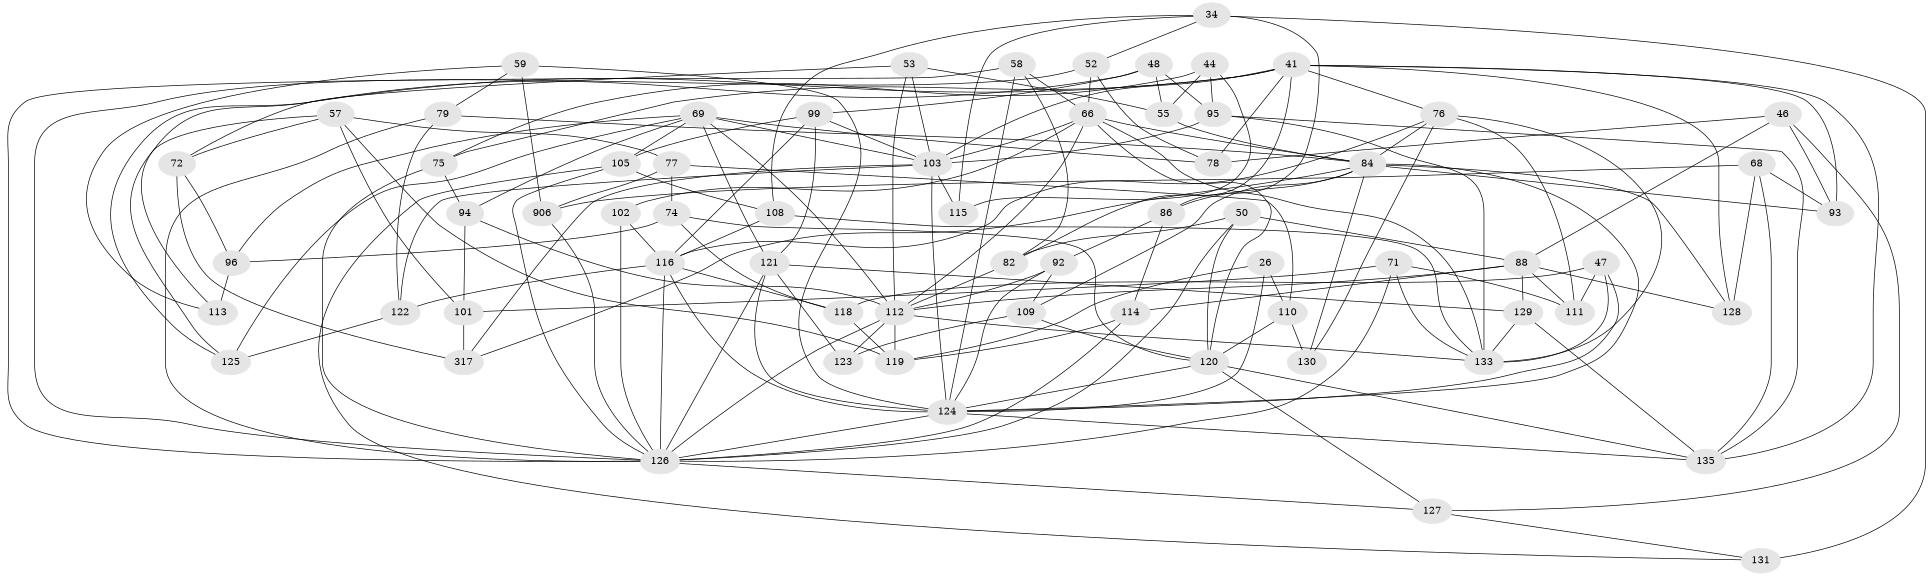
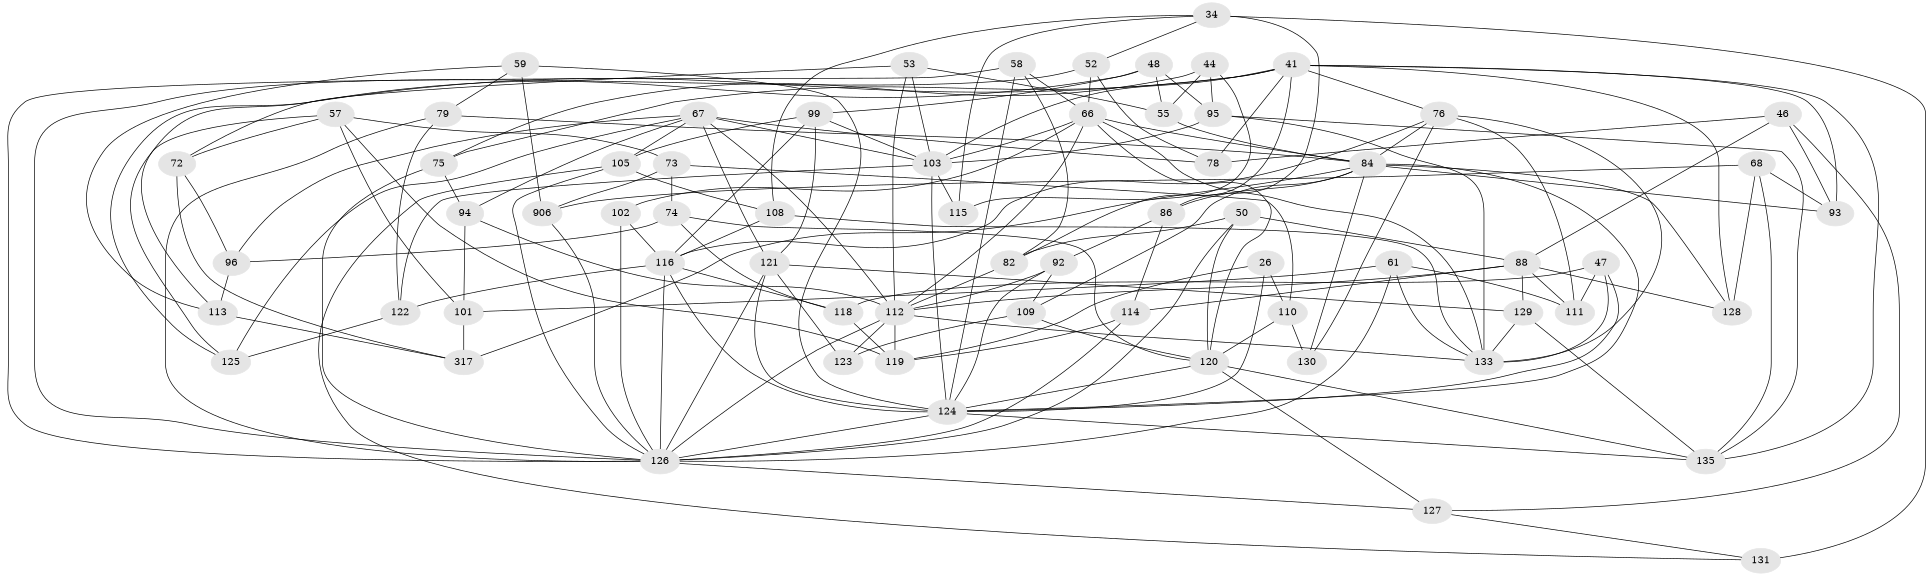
(699, 114) -> (699, 114)
(672, 164) -> (672, 164)
(643, 186) -> (341, 338)
(1394, 263) -> (1394, 263)
